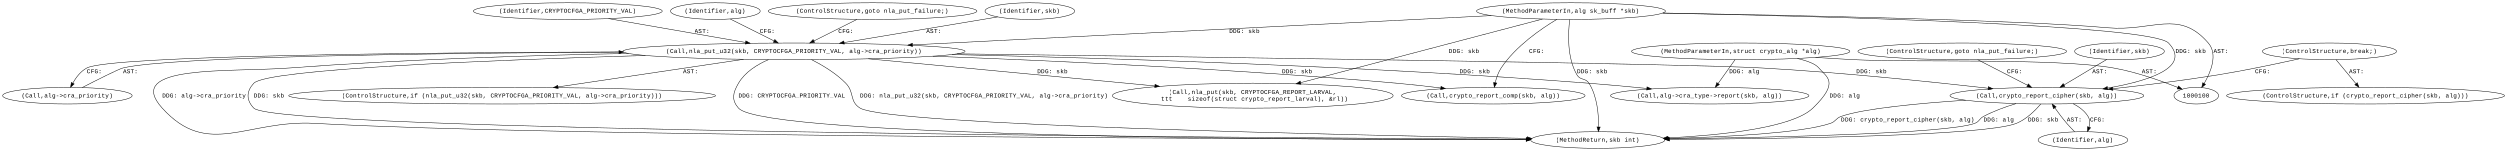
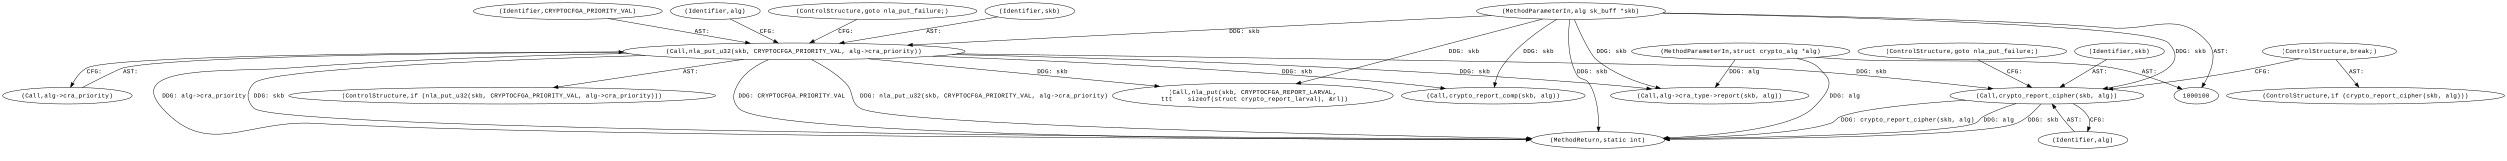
(1539, 51) -> (1539, 51)
none -> (1607, 67)
(1598, 140) -> (1598, 140)
